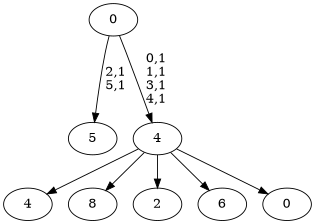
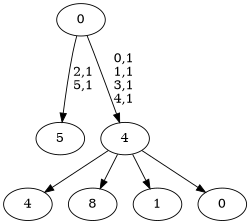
(157, 204) -> none
(222, 204) -> (157, 204)
